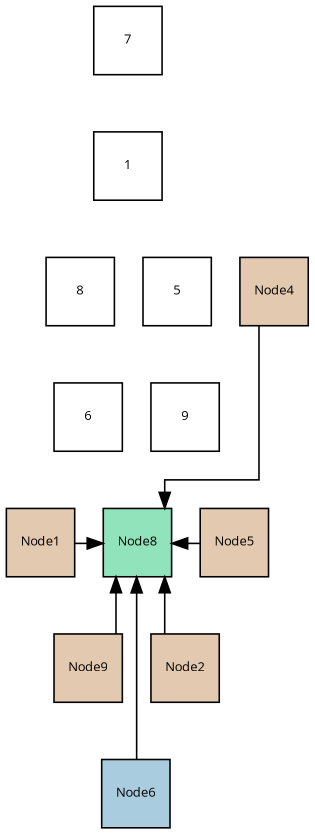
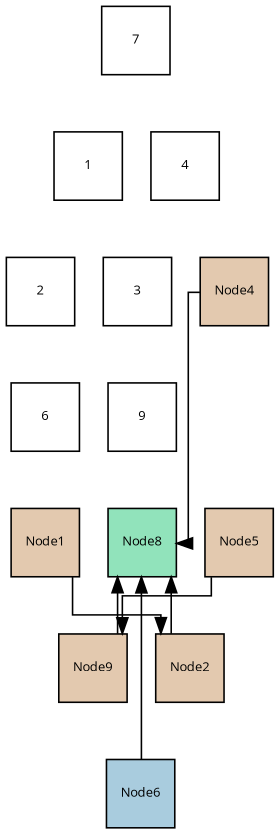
none -> (185, 166)
(80, 292) -> (41, 292)
(177, 292) -> (137, 292)
(81, 543) -> (99, 615)
(194, 543) -> (155, 596)
